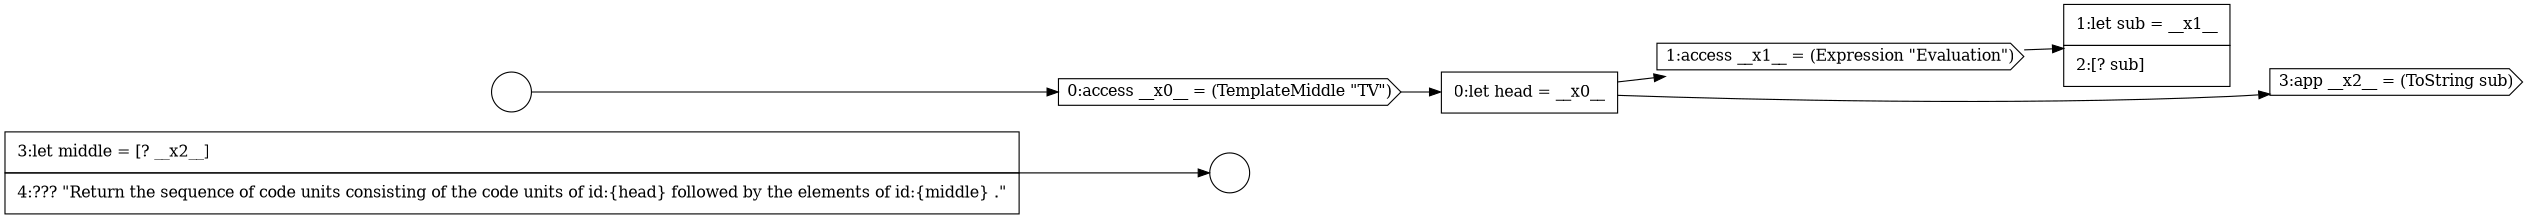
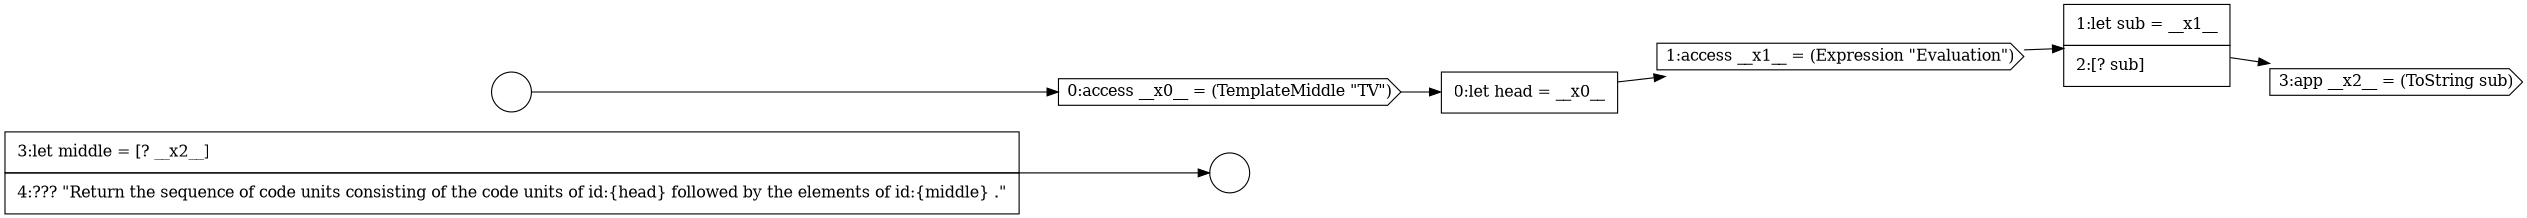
(1938, 101) -> (2244, 60)
